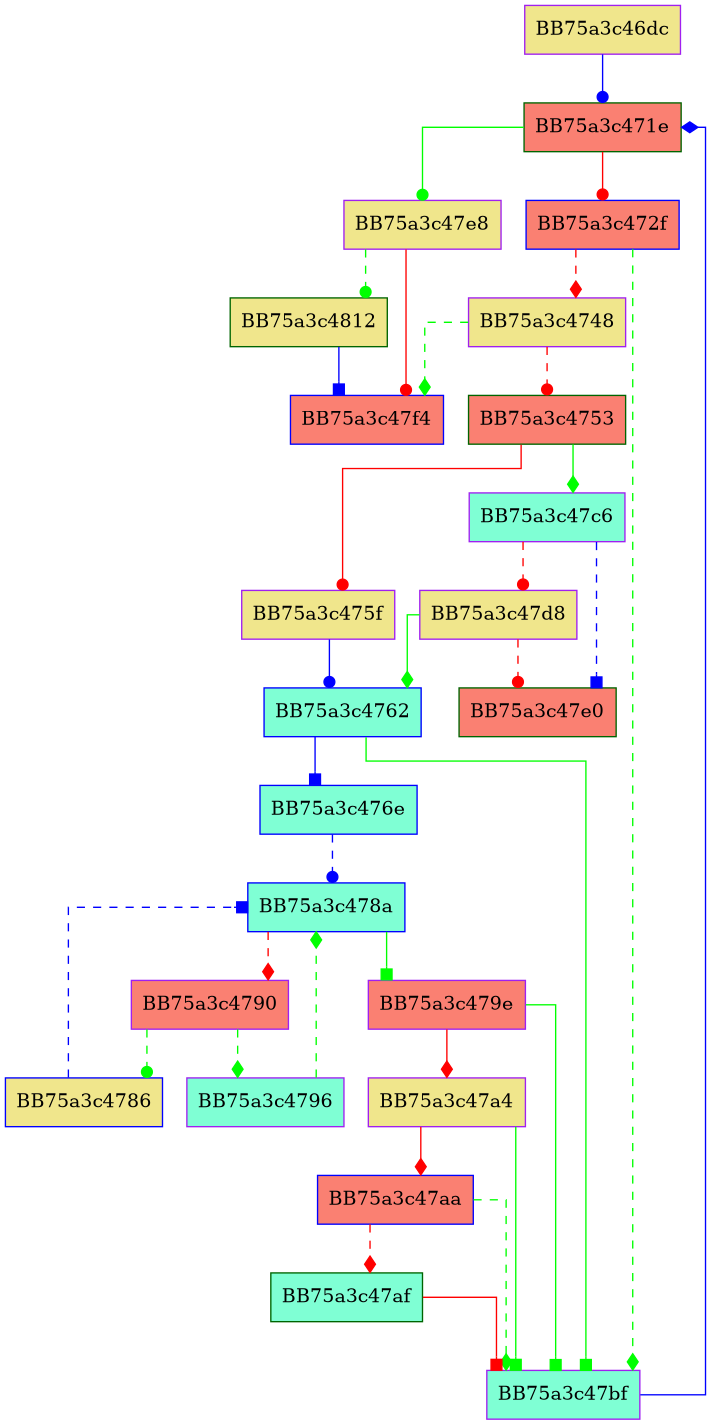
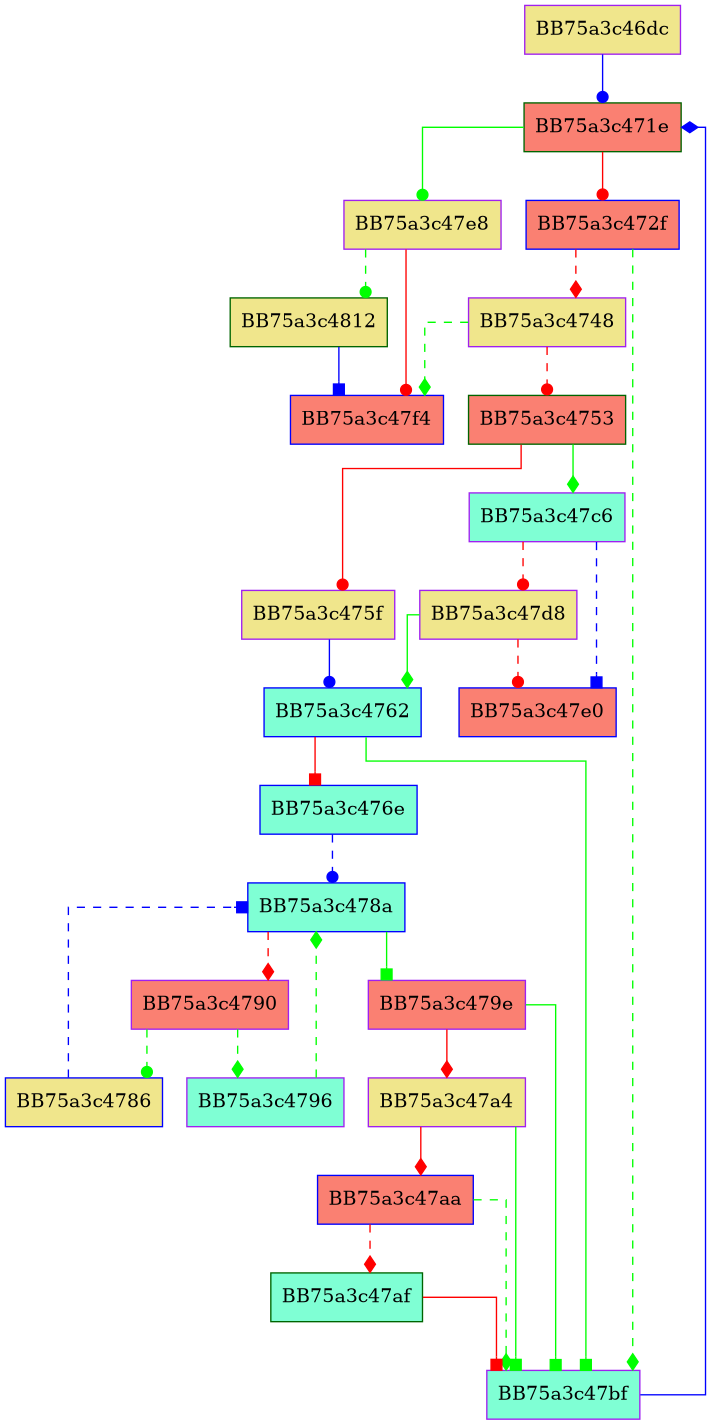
(538, 712) -> (538, 712)
(315, 754) -> (315, 754)
